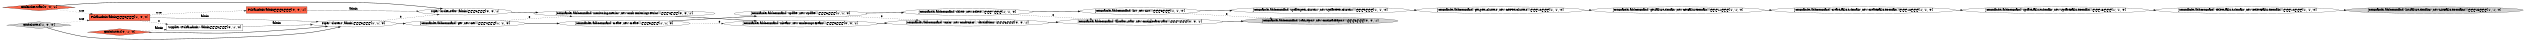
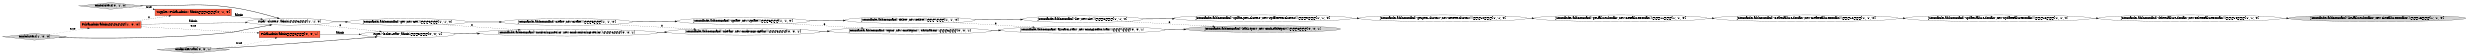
(39, 7) -> (193, 50)
(73, 12) -> (245, 45)
(159, 28) -> (149, 7)
(205, 28) -> (193, 12)
(120, 32) -> (111, 6)
